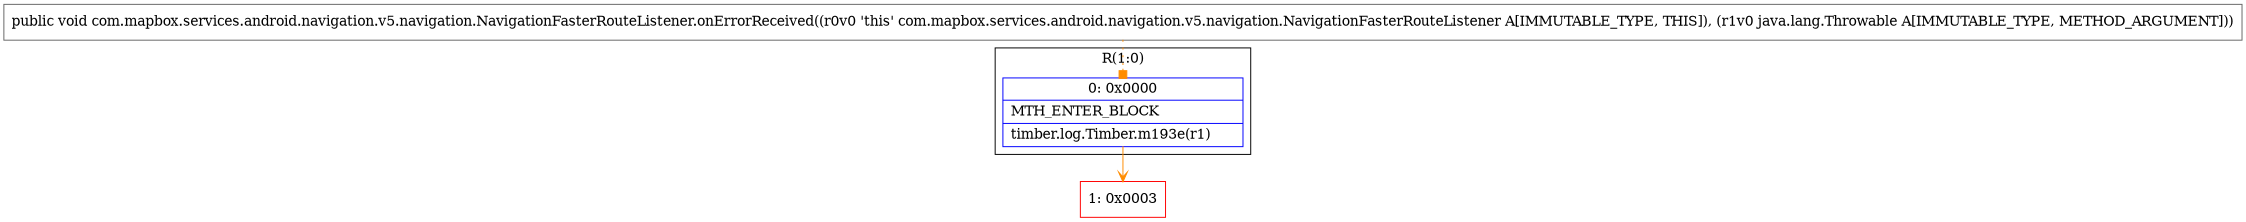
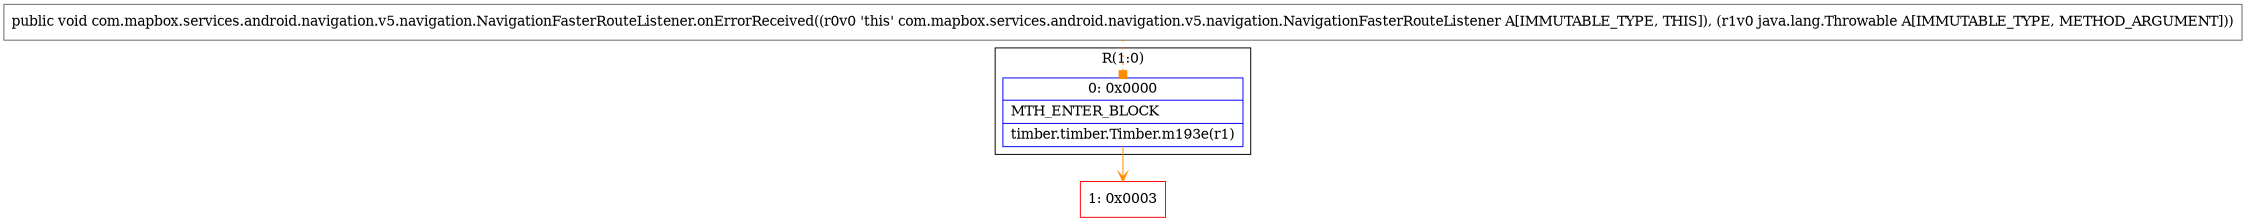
(1111, 135) -> (1123, 135)
